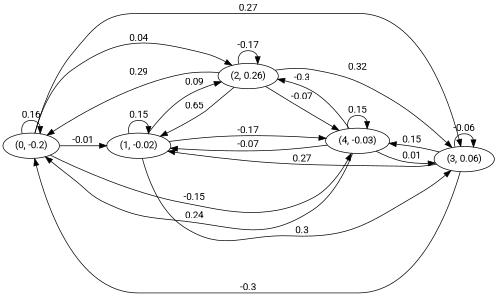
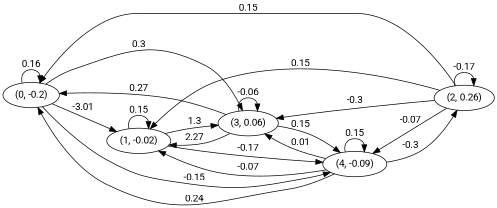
(248, 8) -> (139, 45)
(110, 49) -> none
(358, 67) -> (355, 100)
(139, 72) -> (248, 8)
(177, 103) -> none
(194, 106) -> (301, 64)
(83, 140) -> (83, 107)
(358, 141) -> (355, 164)
(302, 159) -> (194, 138)
(302, 231) -> (194, 121)
(248, 288) -> (139, 88)
